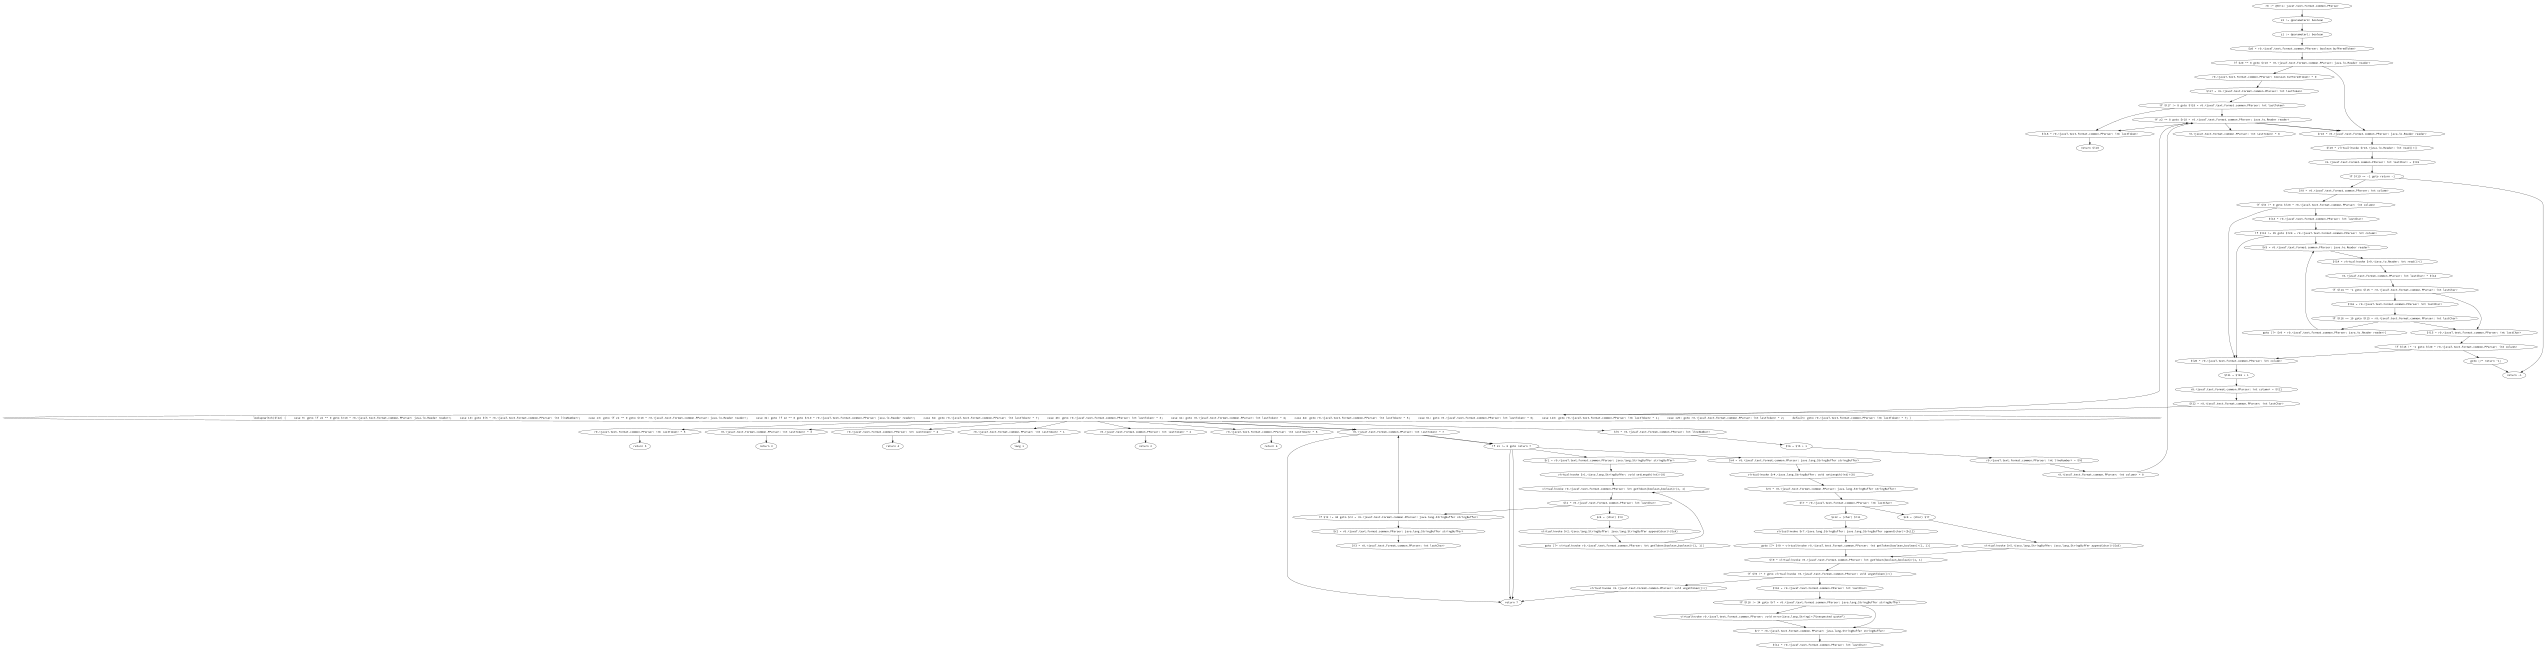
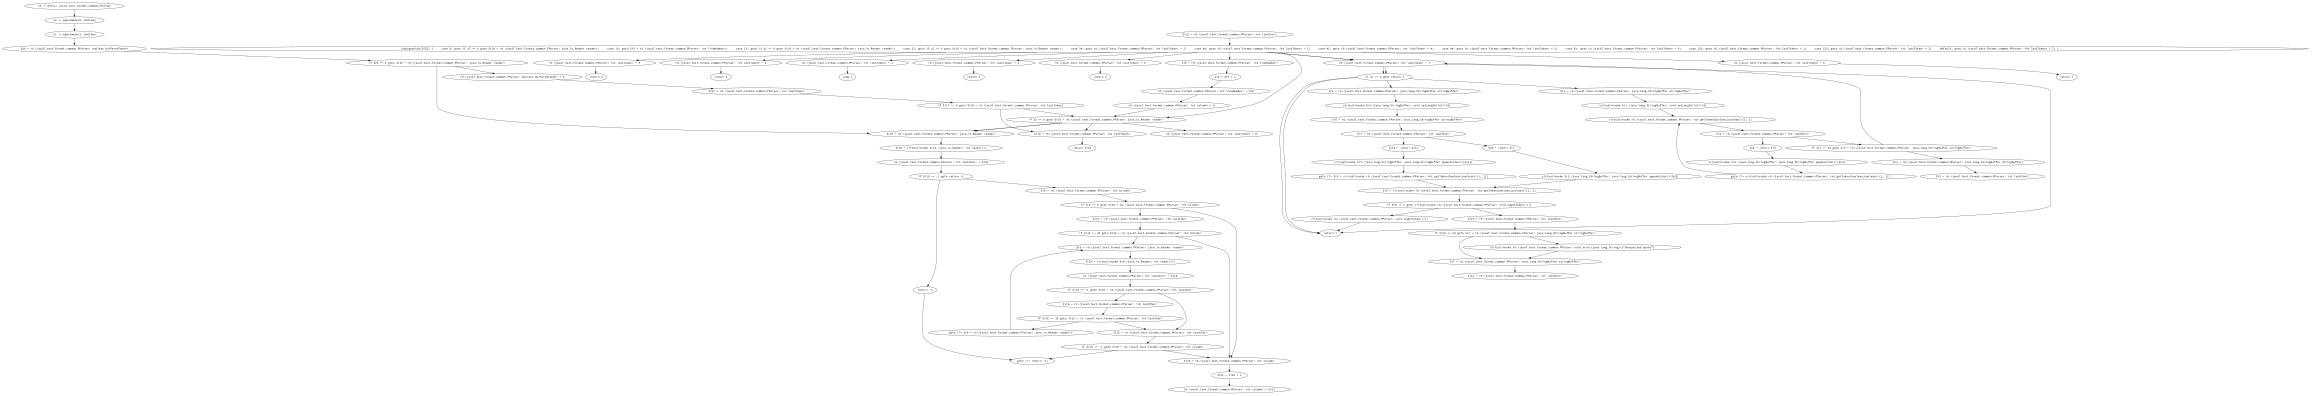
(2499, 368) -> (944, 349)
(2236, 396) -> none
